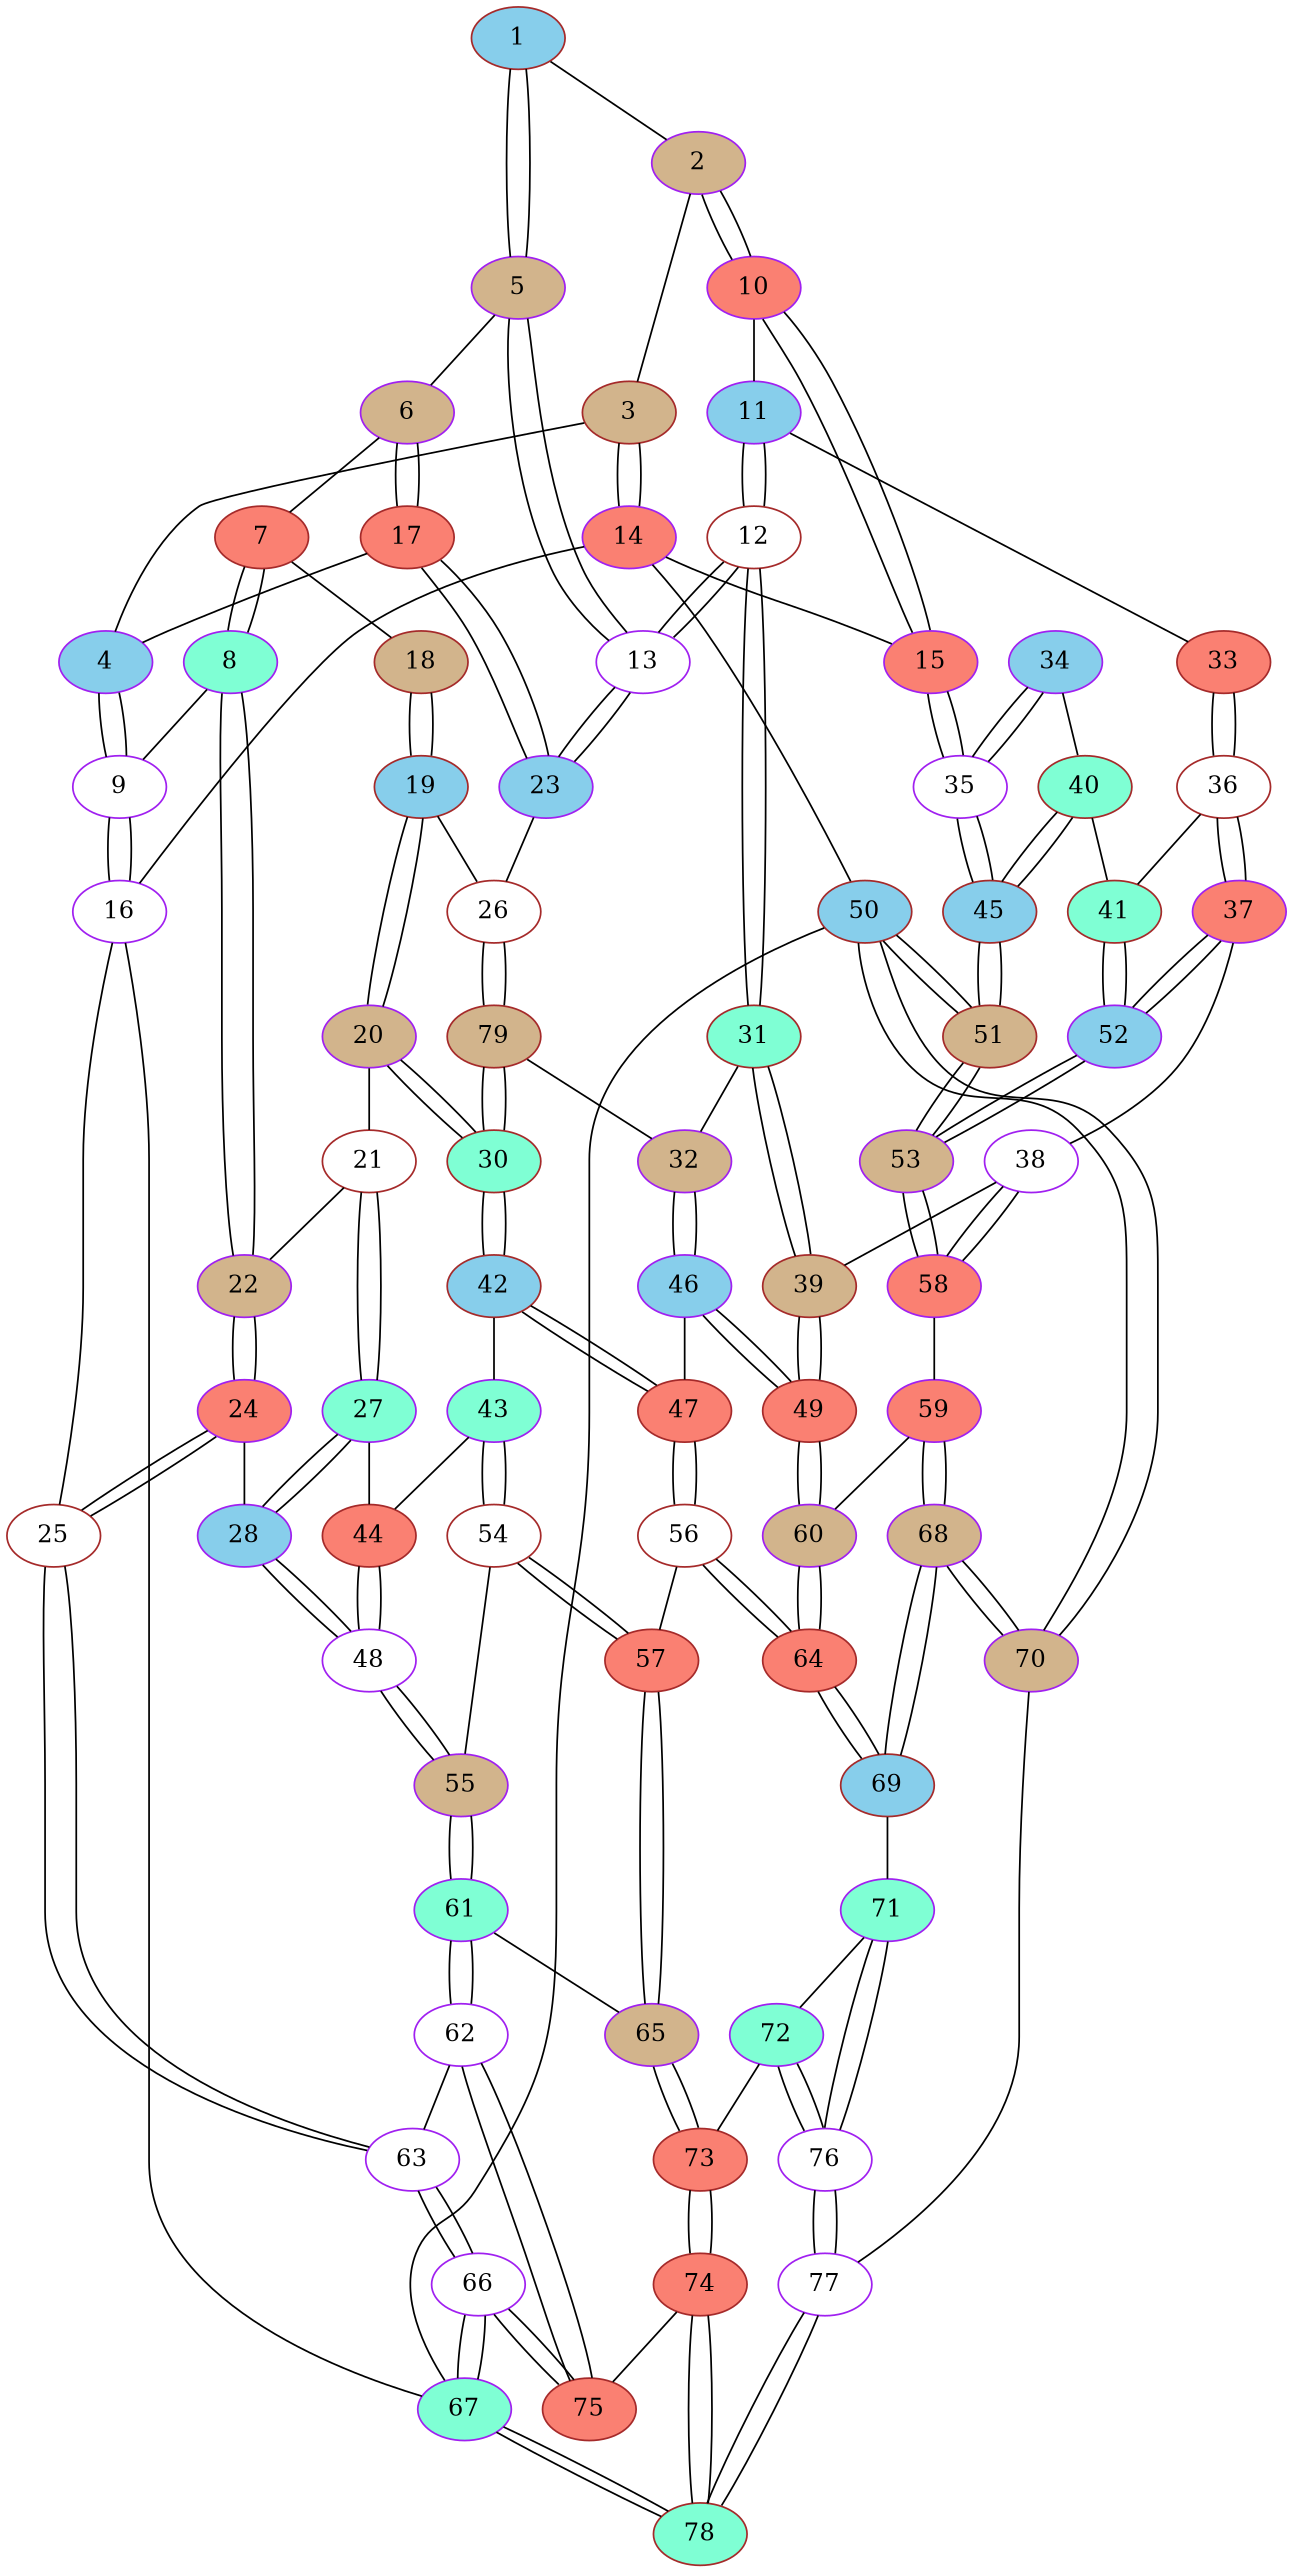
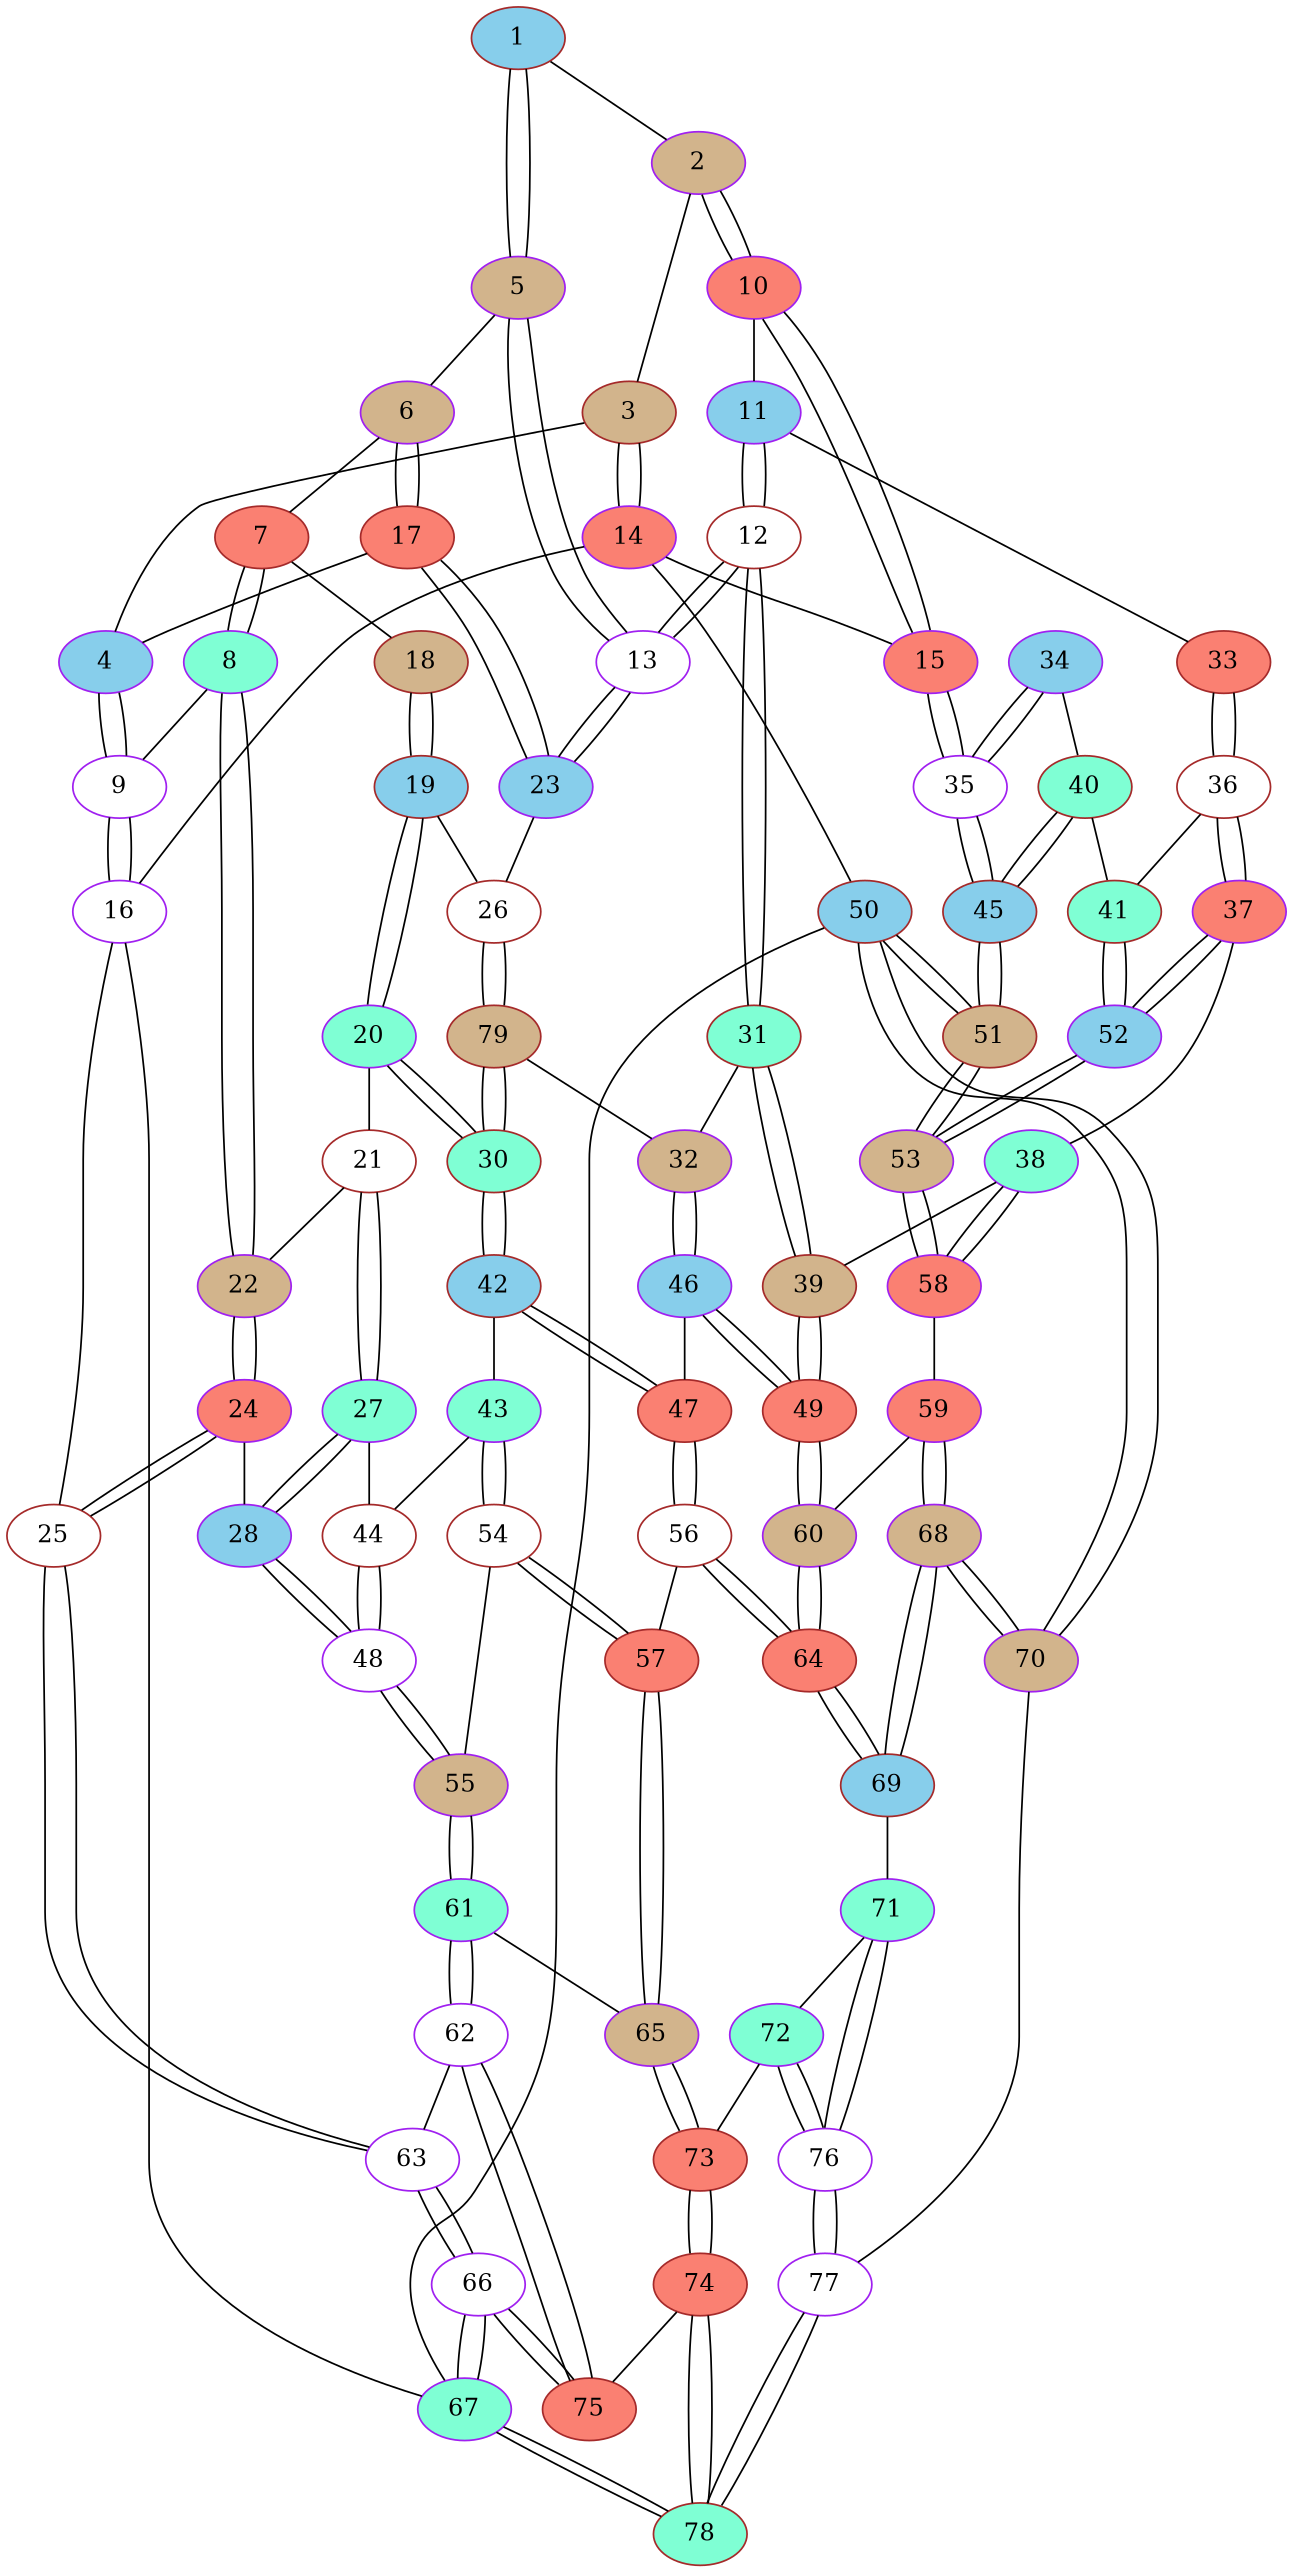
(369, 1037) -> (369, 1037)
(1031, 1161) -> (1031, 1161)
(369, 1536) -> (369, 1536)
